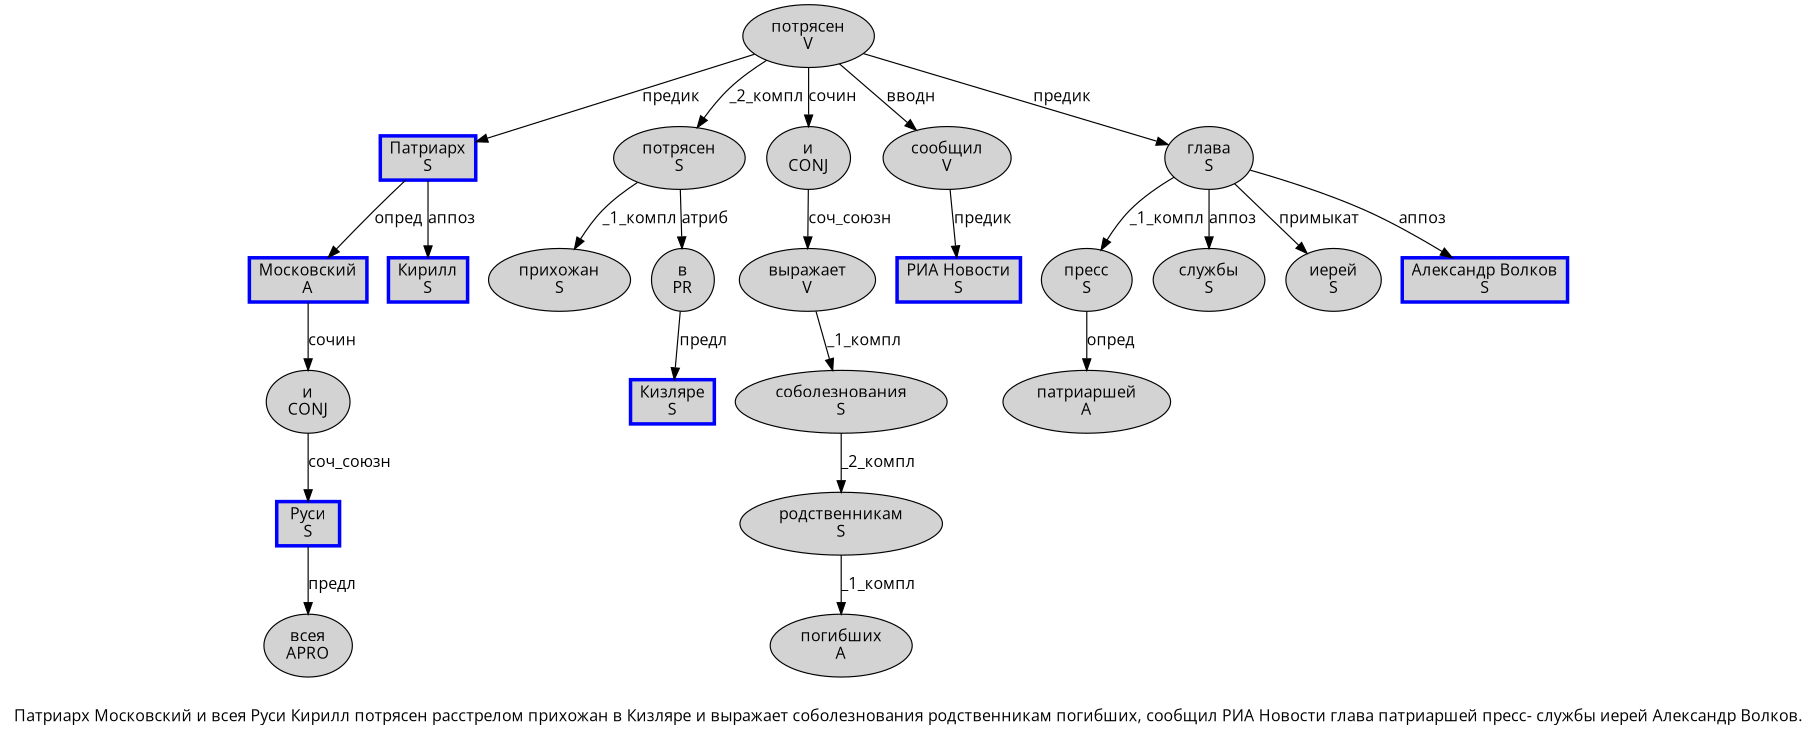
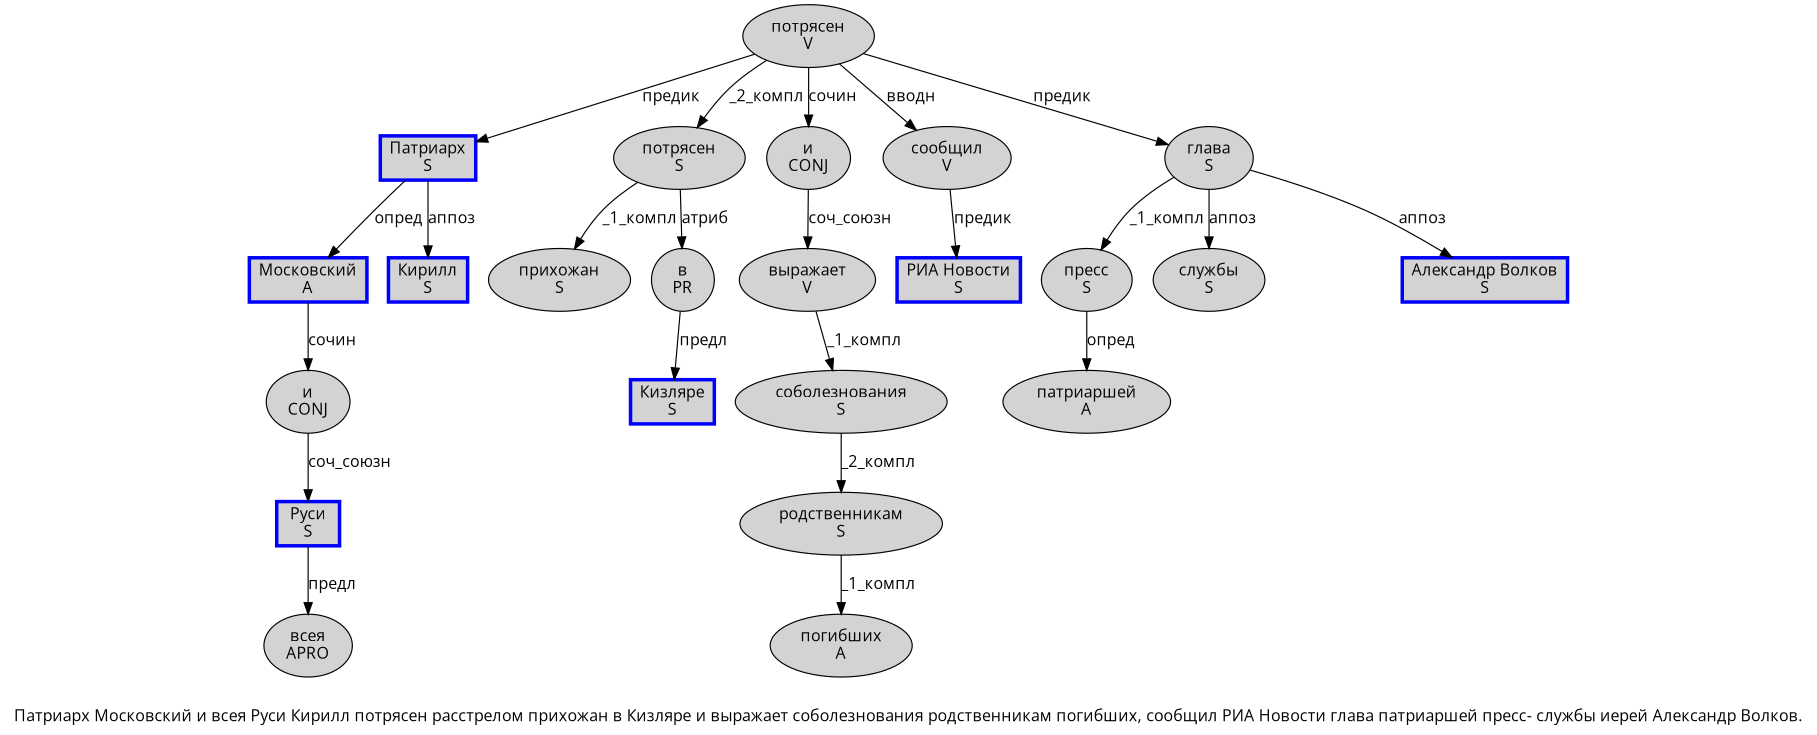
(1334, 280) -> none
